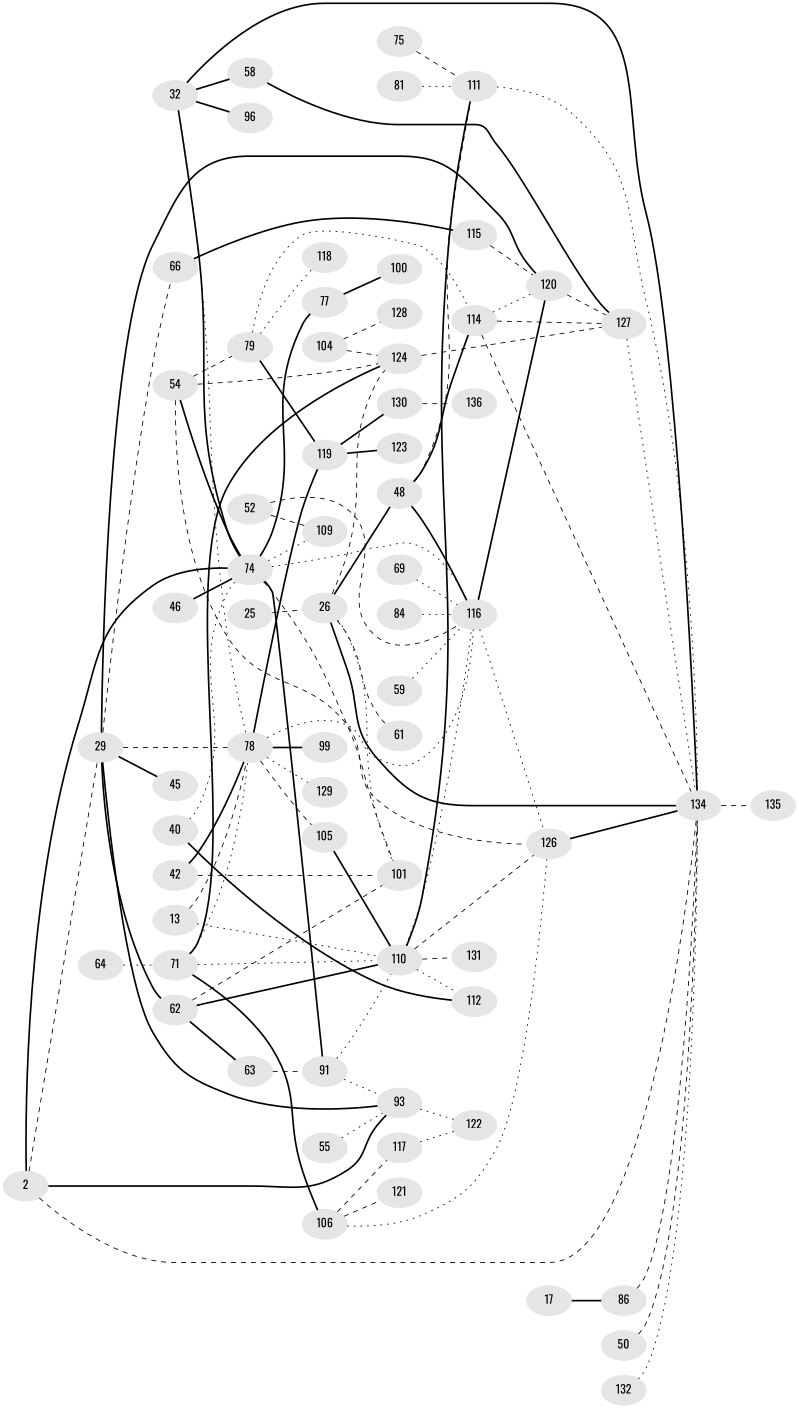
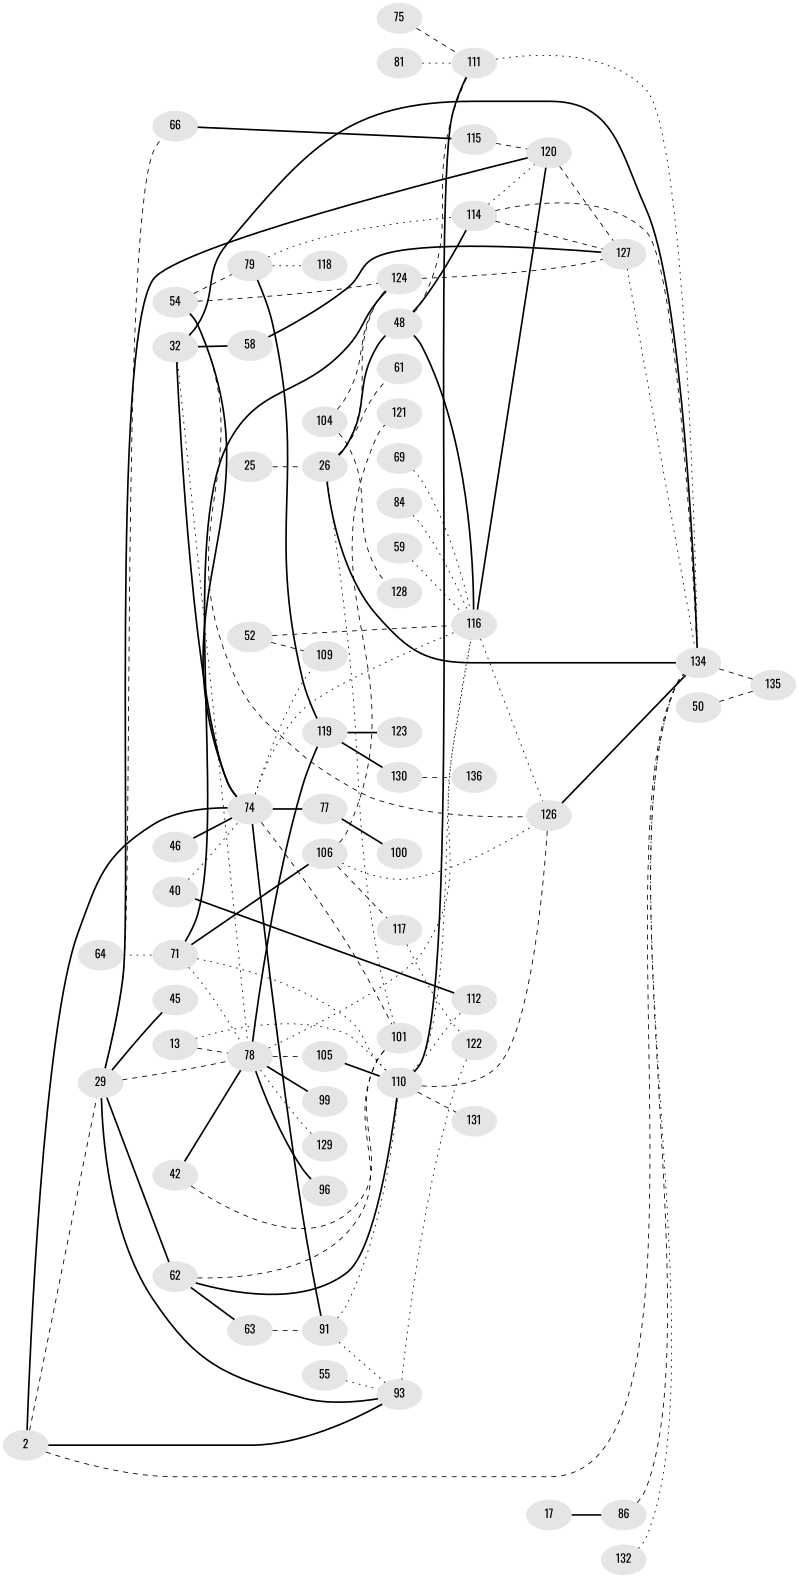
(213, 107) -> (279, 1127)
(678, 1171) -> (736, 696)
